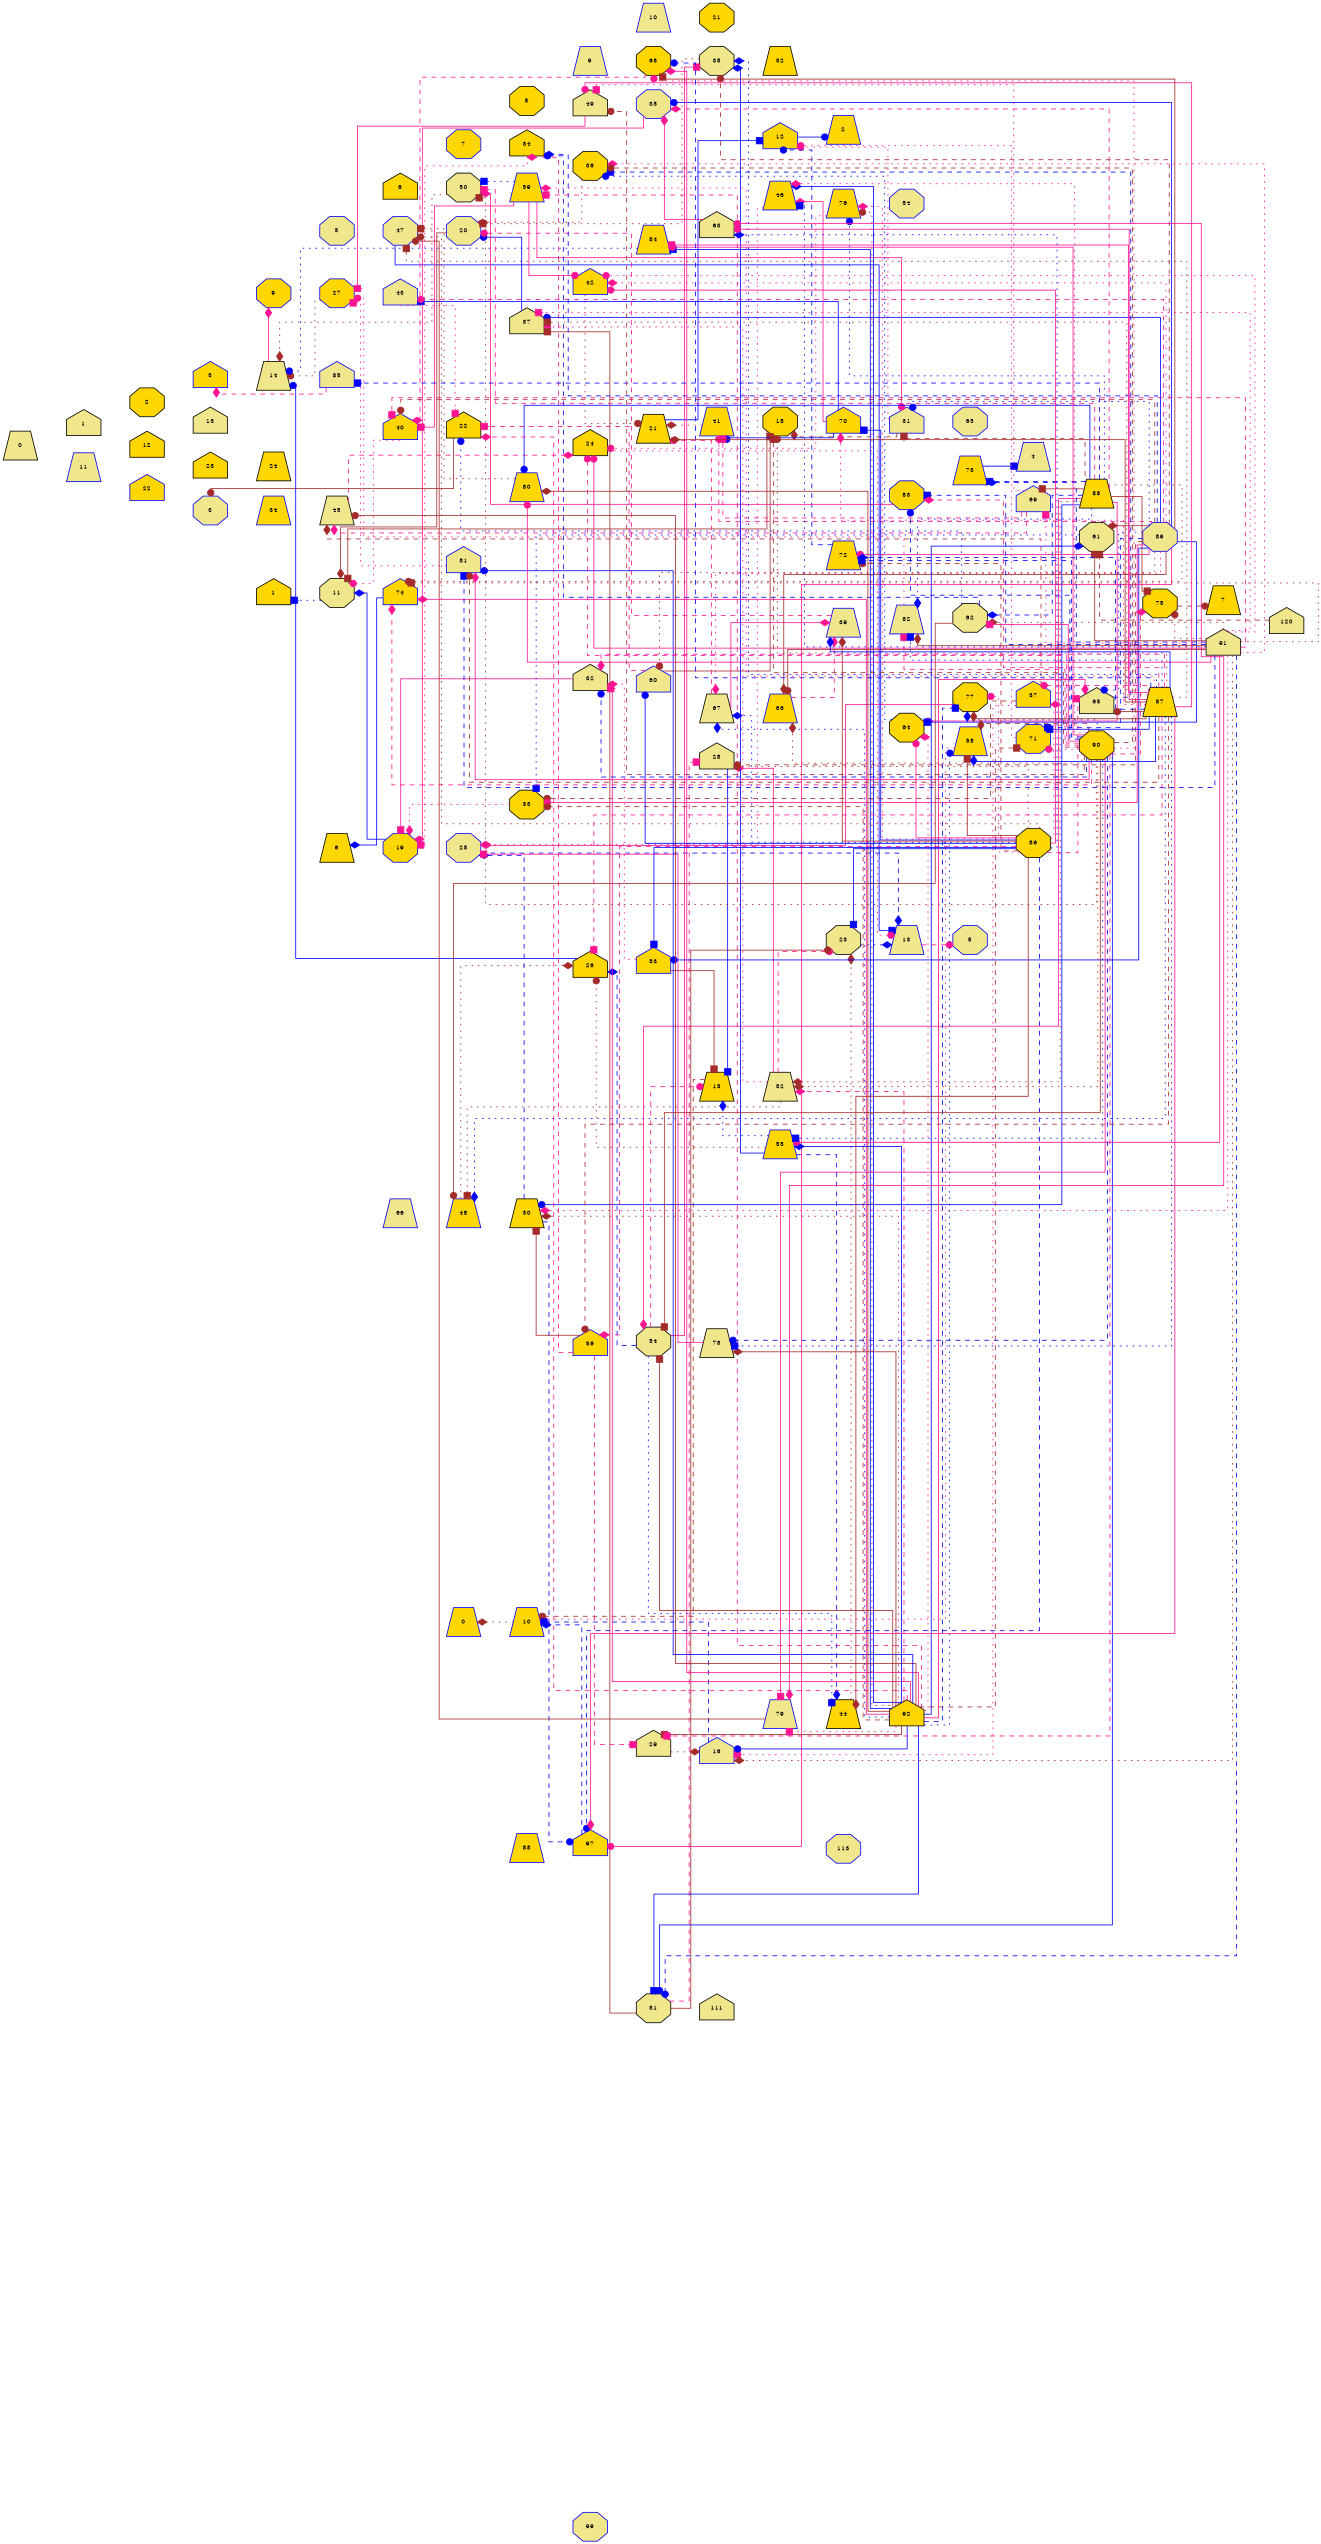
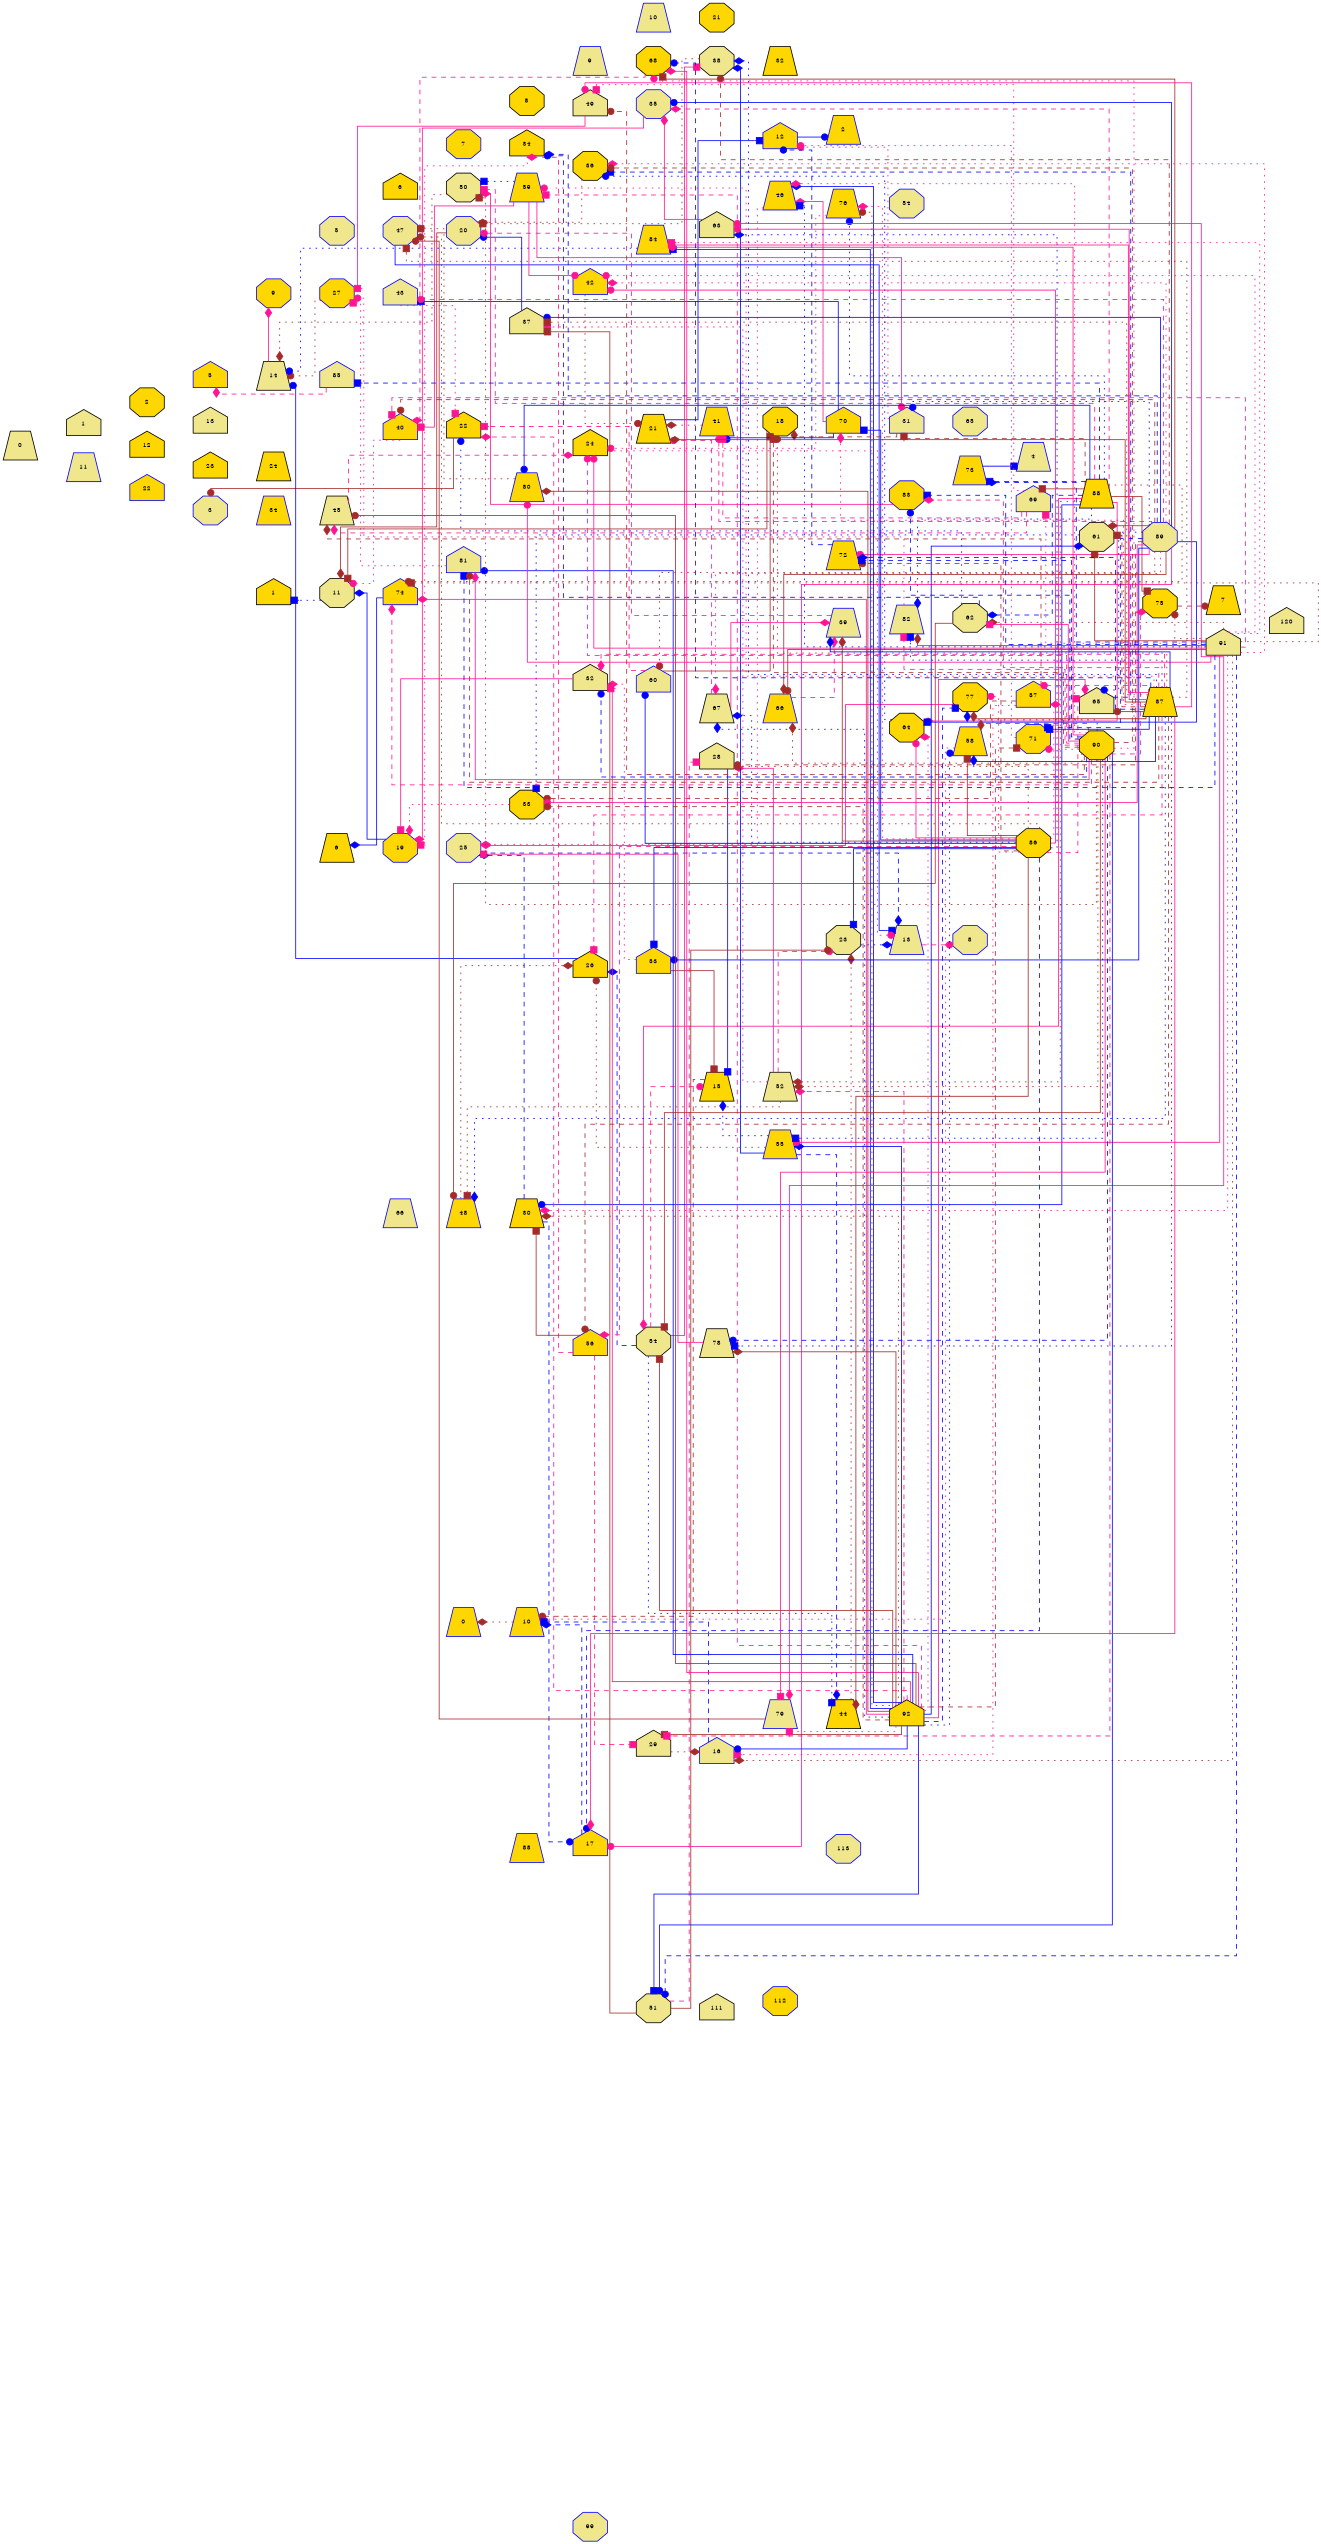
(1068, 313) -> (1153, 243)
(746, 544) -> (746, 544)
(1100, 617) -> (1122, 632)
(590, 1844) -> (590, 1844)
none -> (780, 2001)
